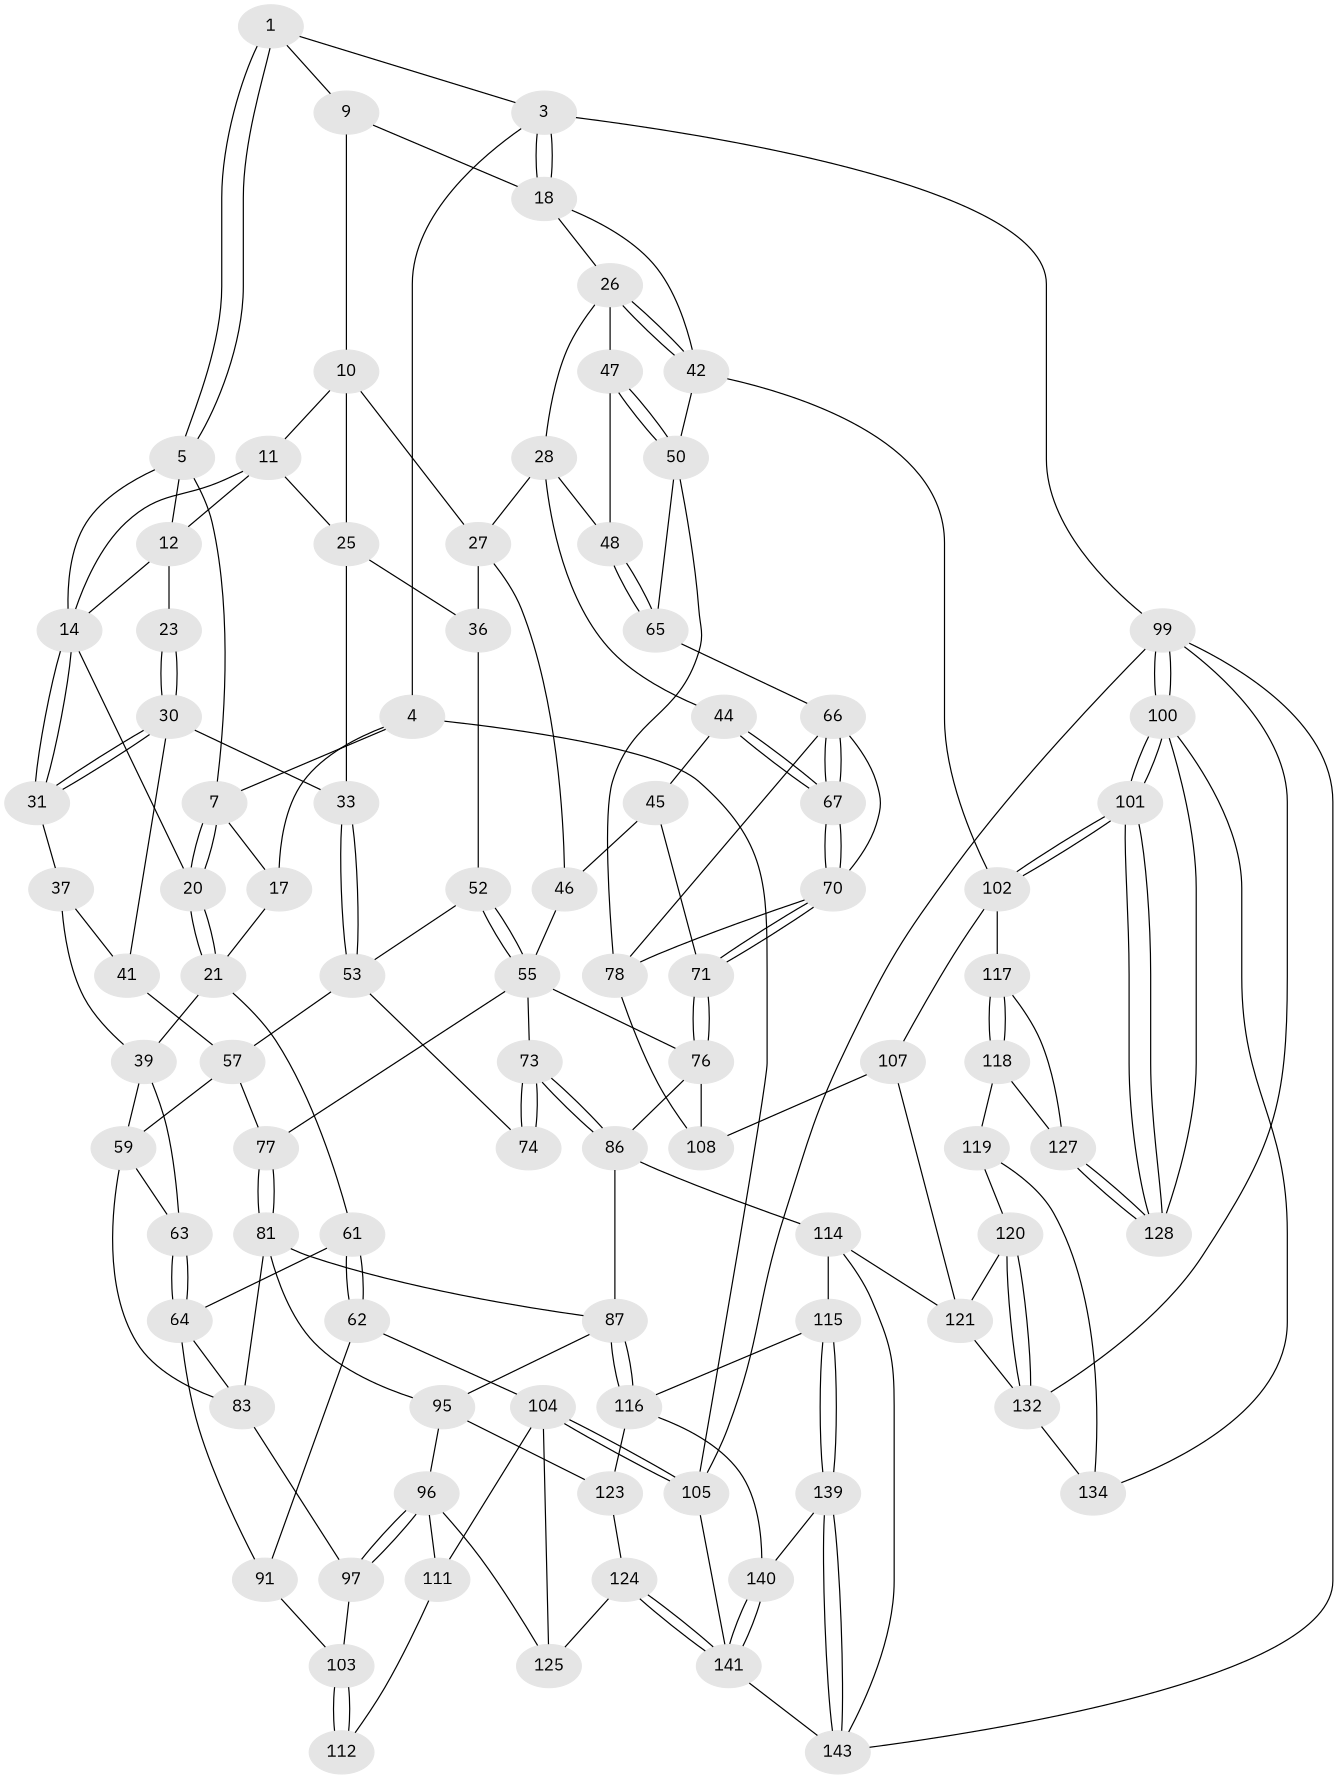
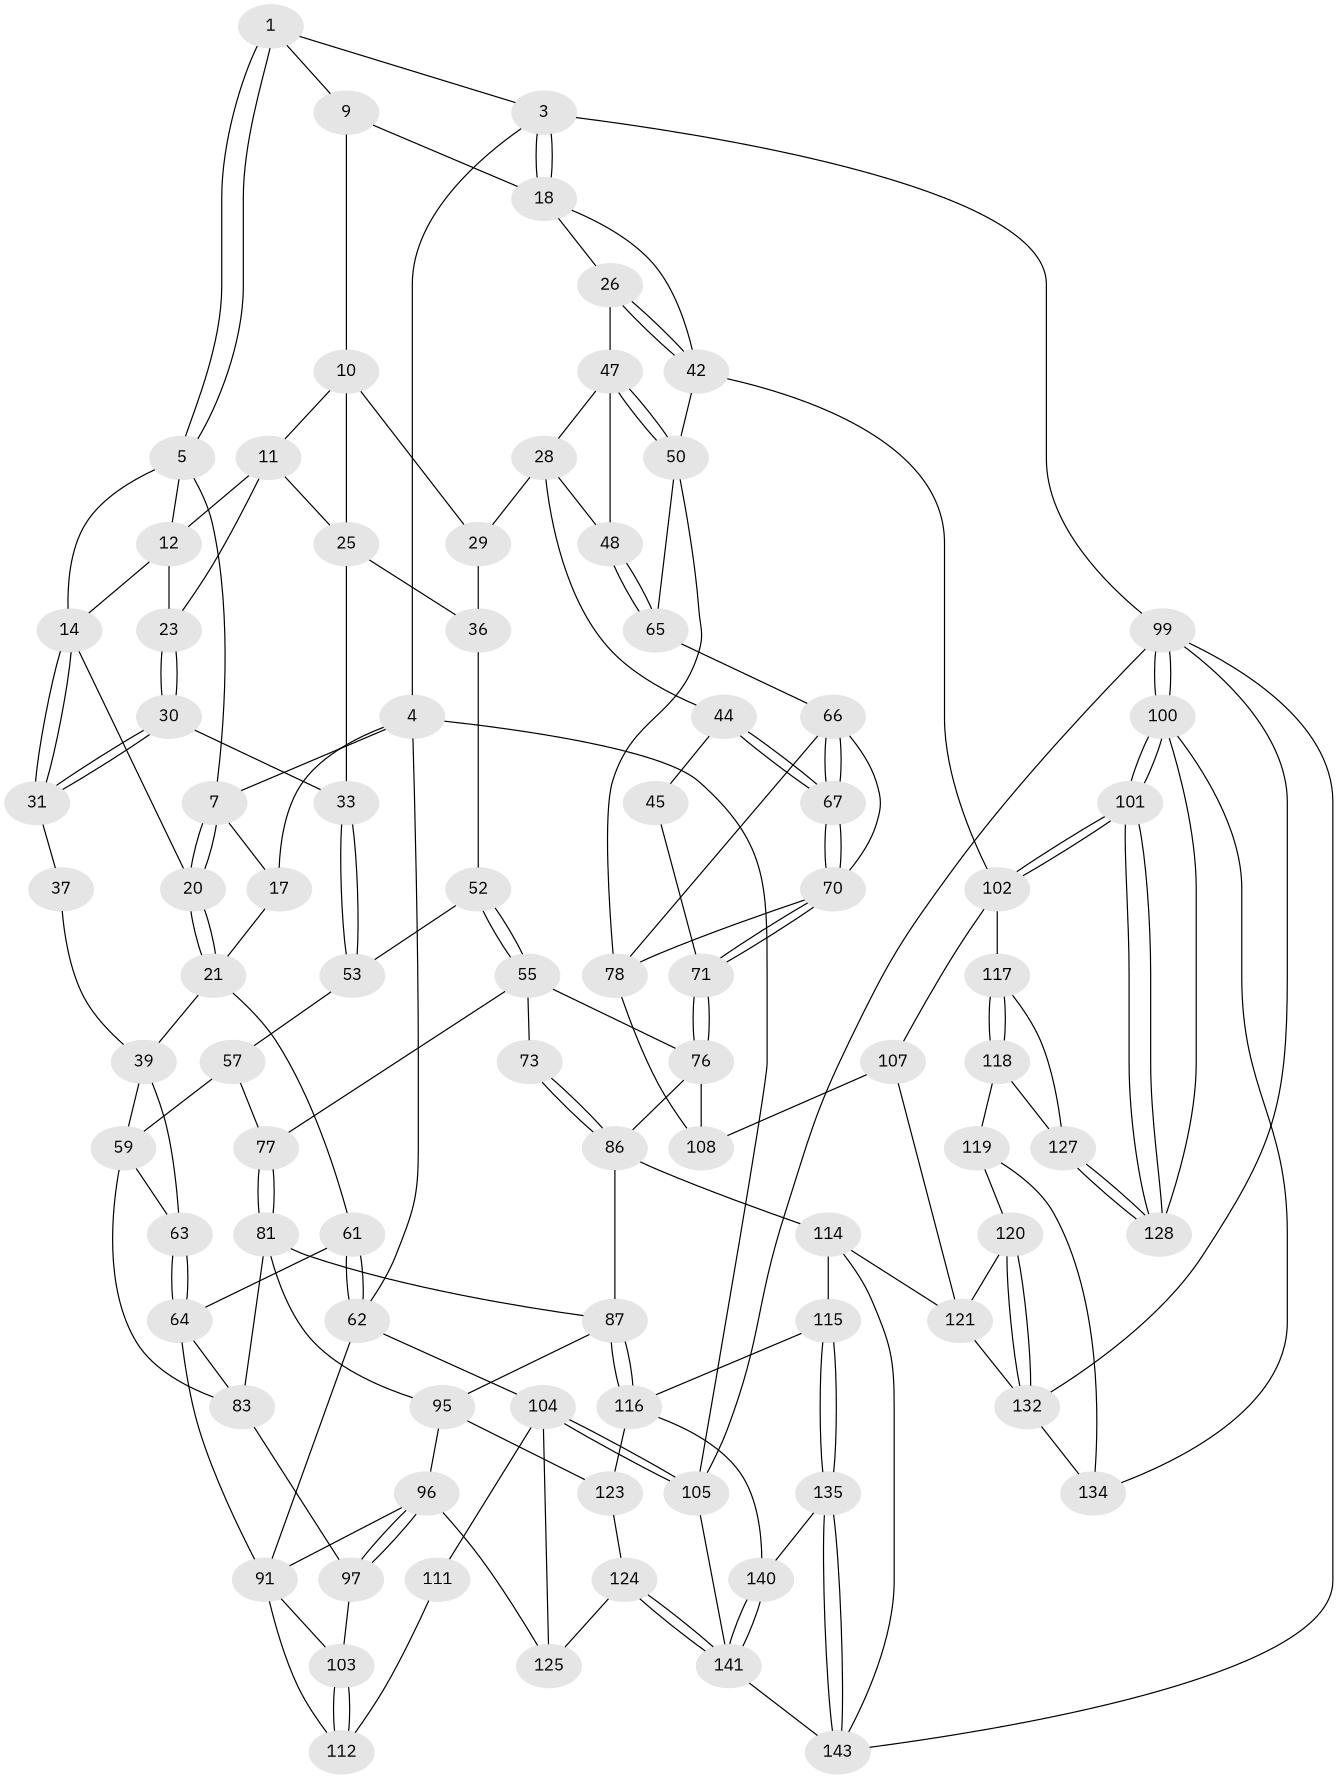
(561, 367) -> (577, 415)
(137, 514) -> (225, 543)
(478, 544) -> (478, 544)
(565, 889) -> none
(127, 976) -> none
none -> (418, 1025)
(529, 1148) -> none
(828, 1493) -> (828, 1493)
(432, 1536) -> (346, 1537)
none -> (291, 1670)
